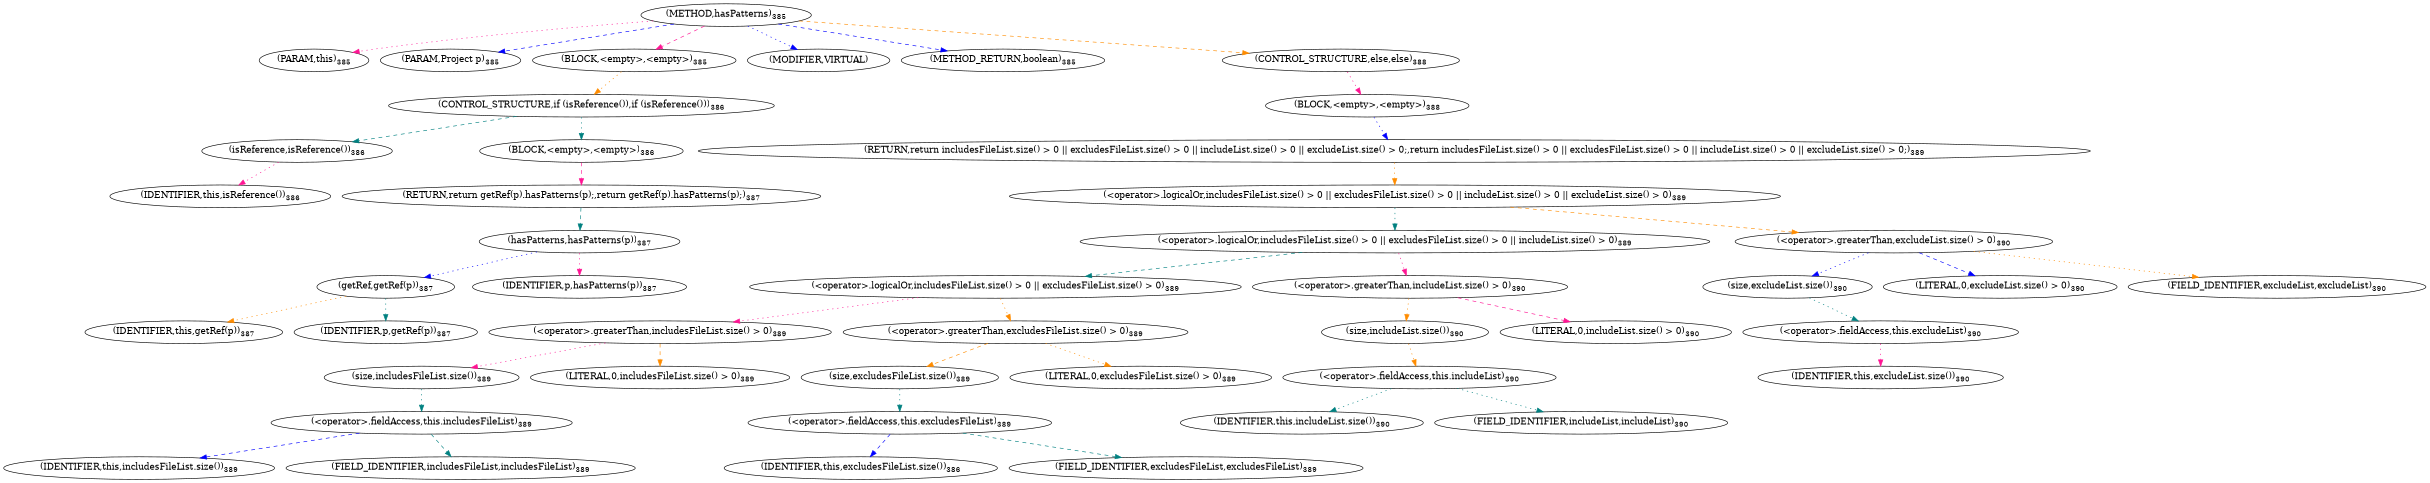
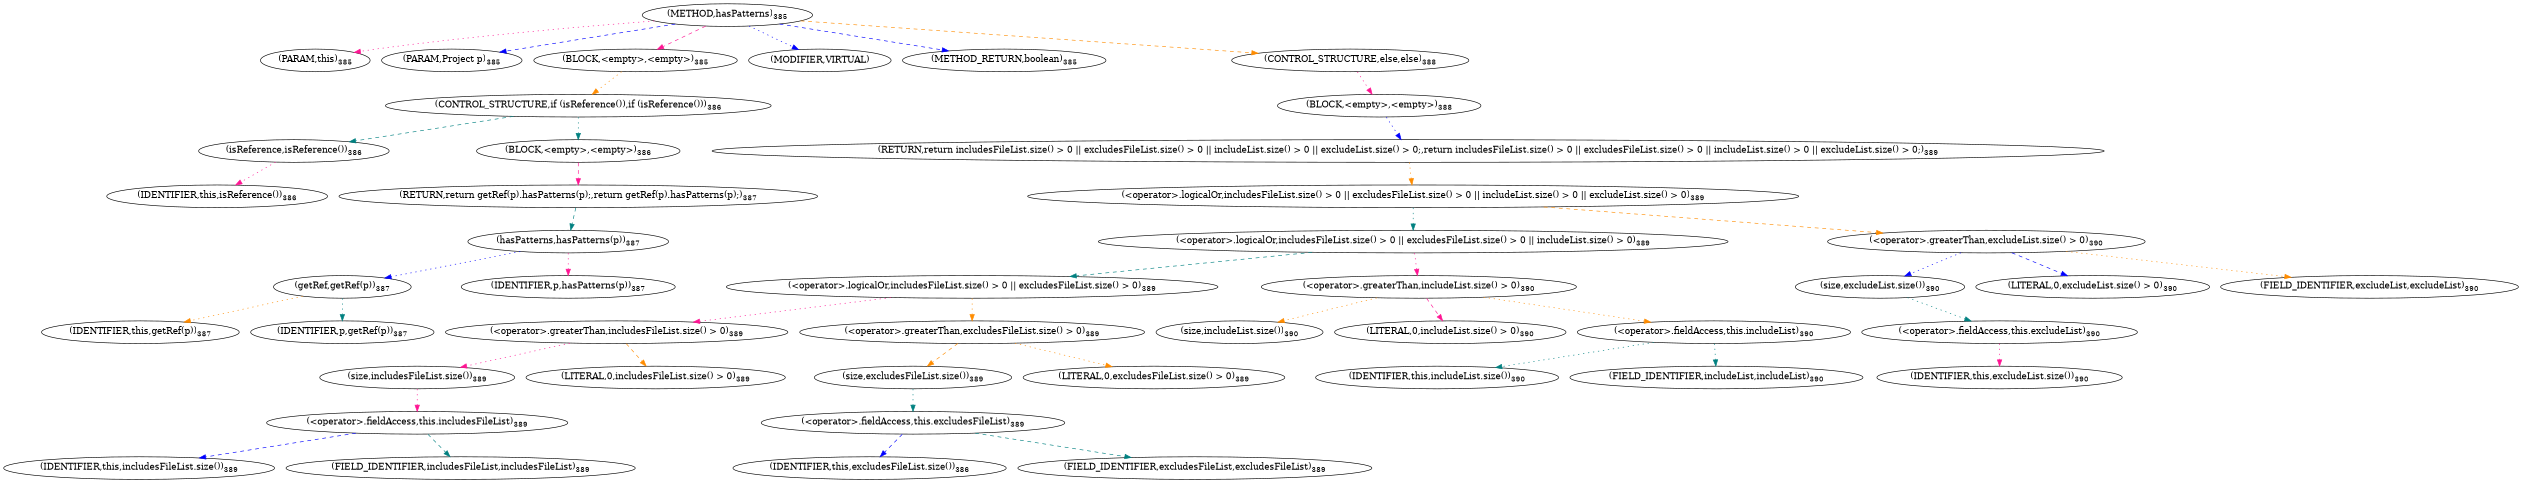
(1411, 352) -> (1564, 309)
(422, 397) -> (417, 397)
